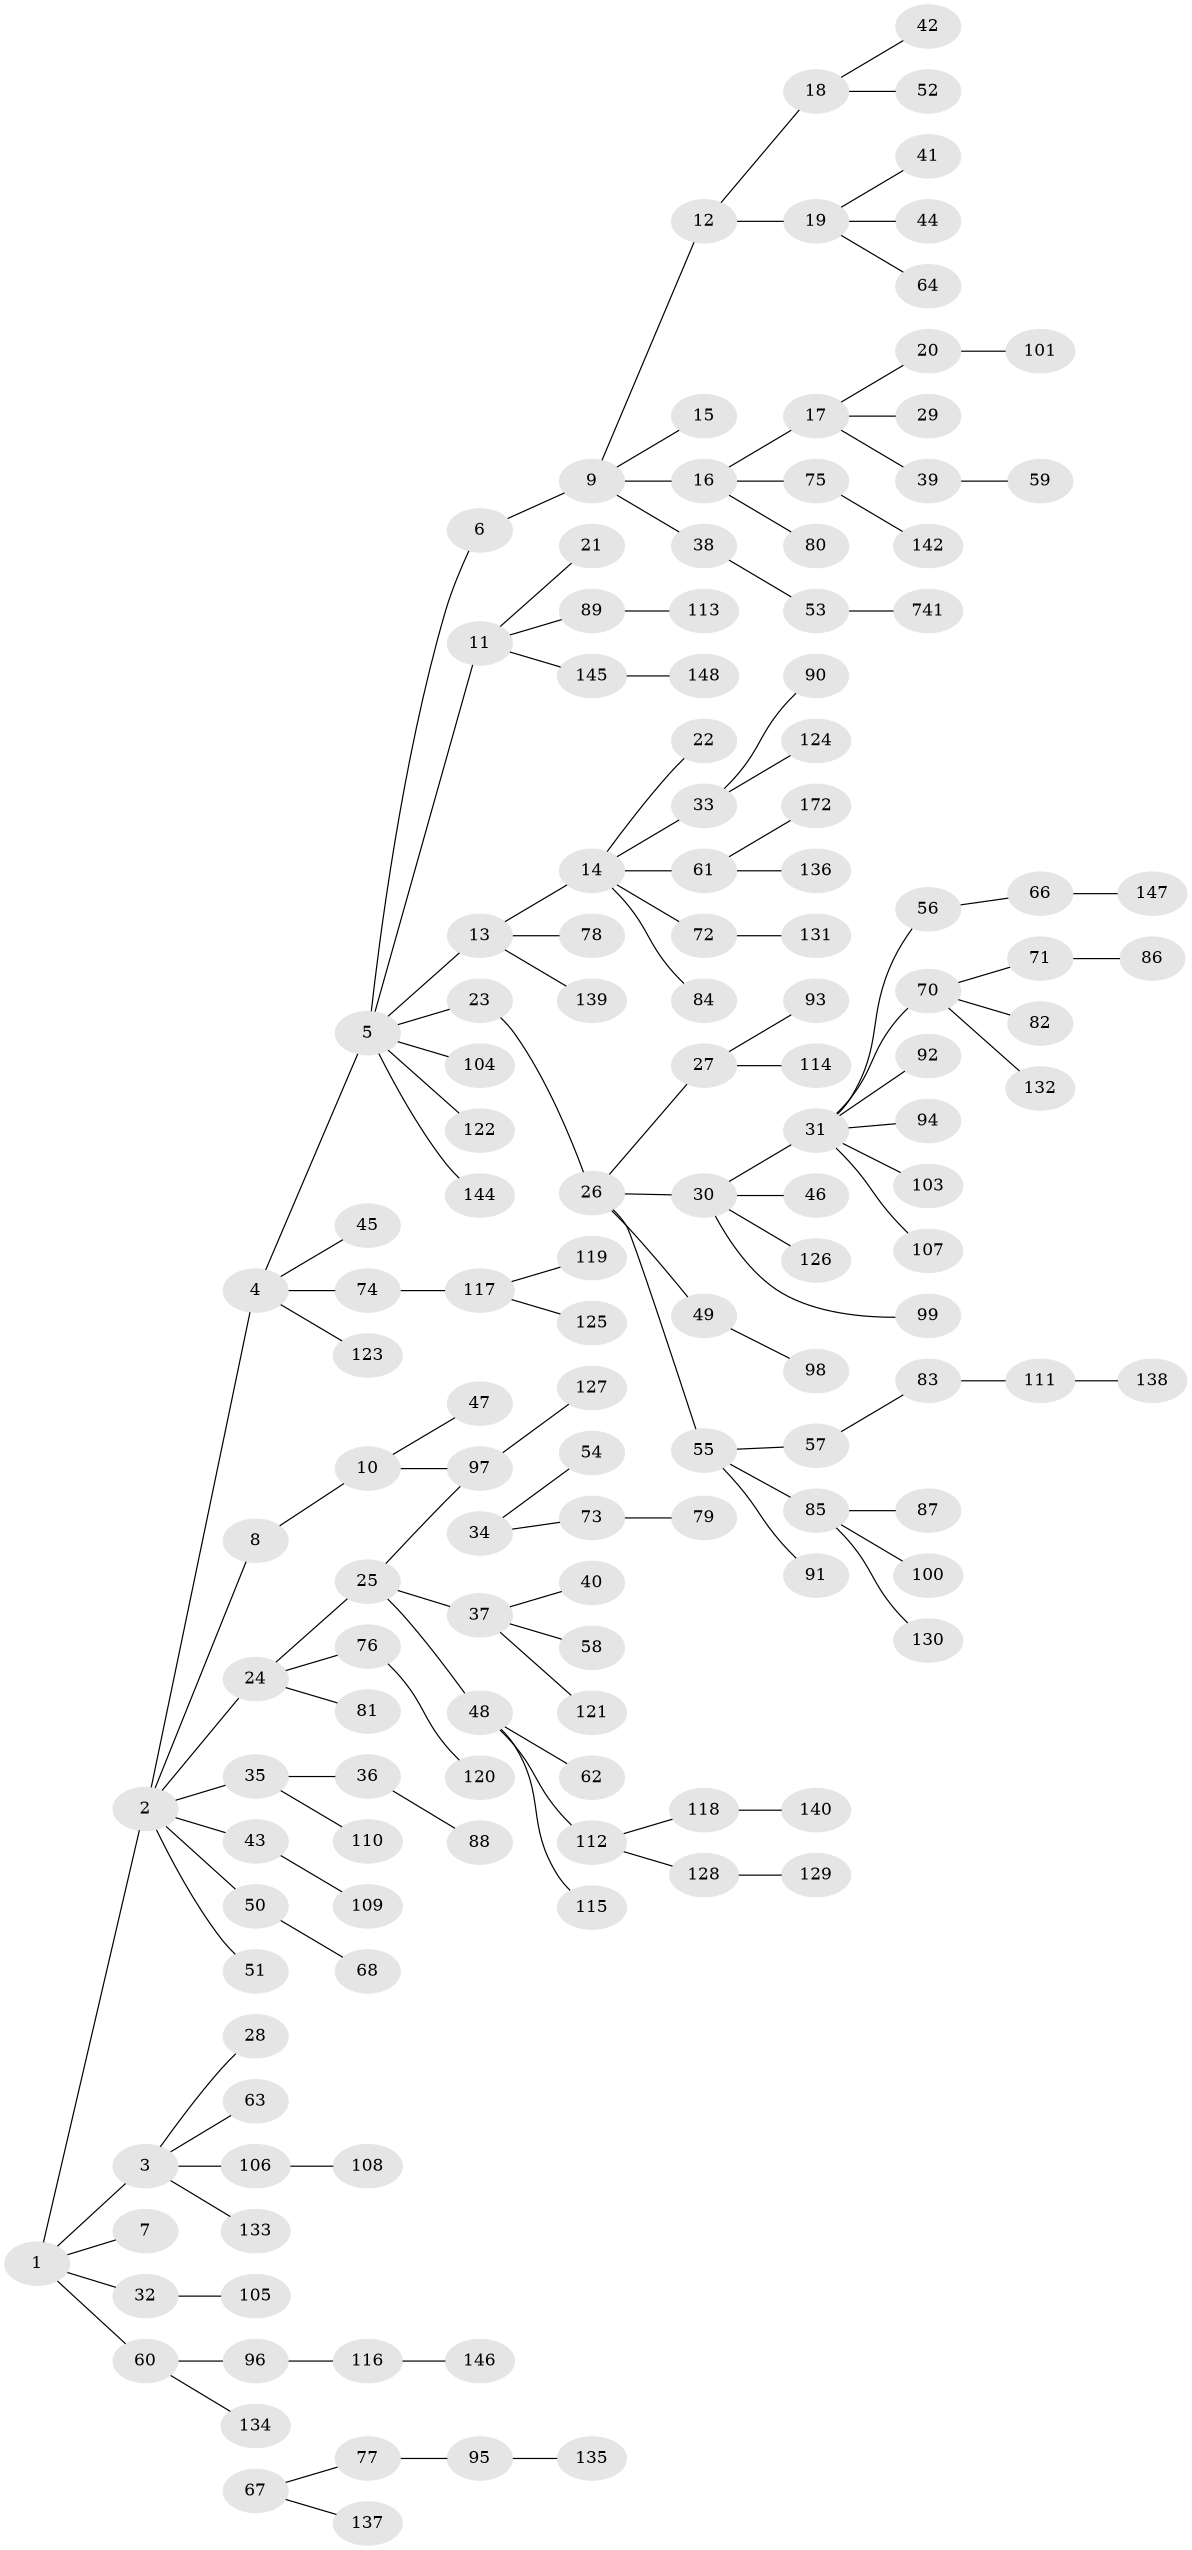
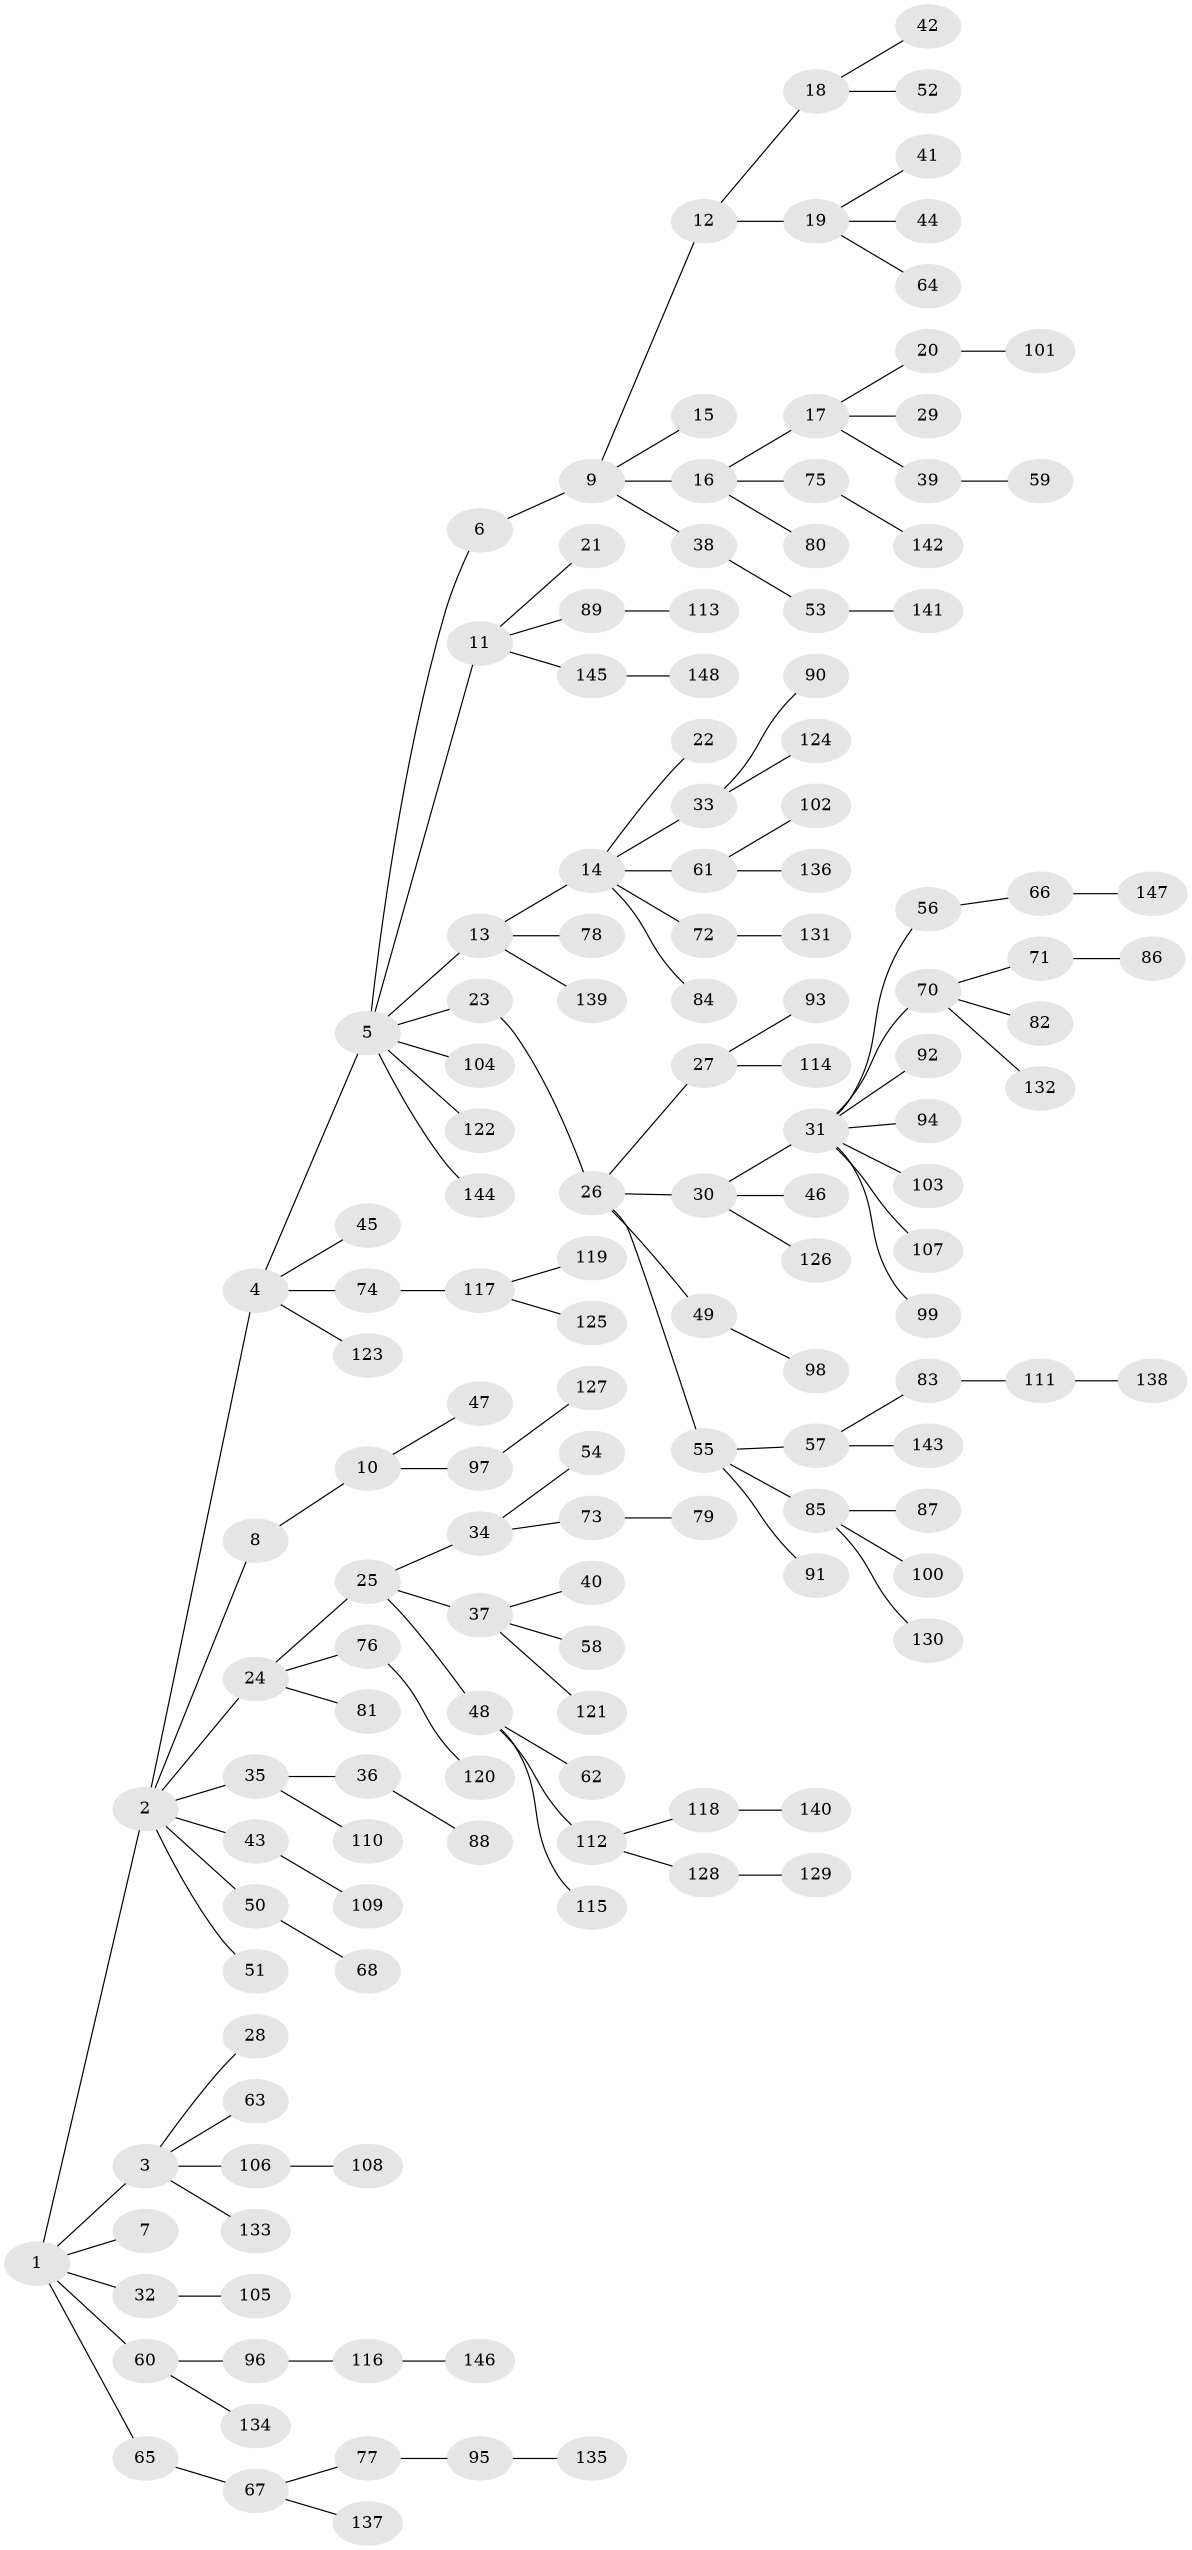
(928, 611) -> (928, 611)
(816, 806) -> (816, 806)
(788, 1296) -> (872, 1223)
none -> (928, 1446)
(423, 1525) -> (424, 1558)
none -> (146, 2458)
